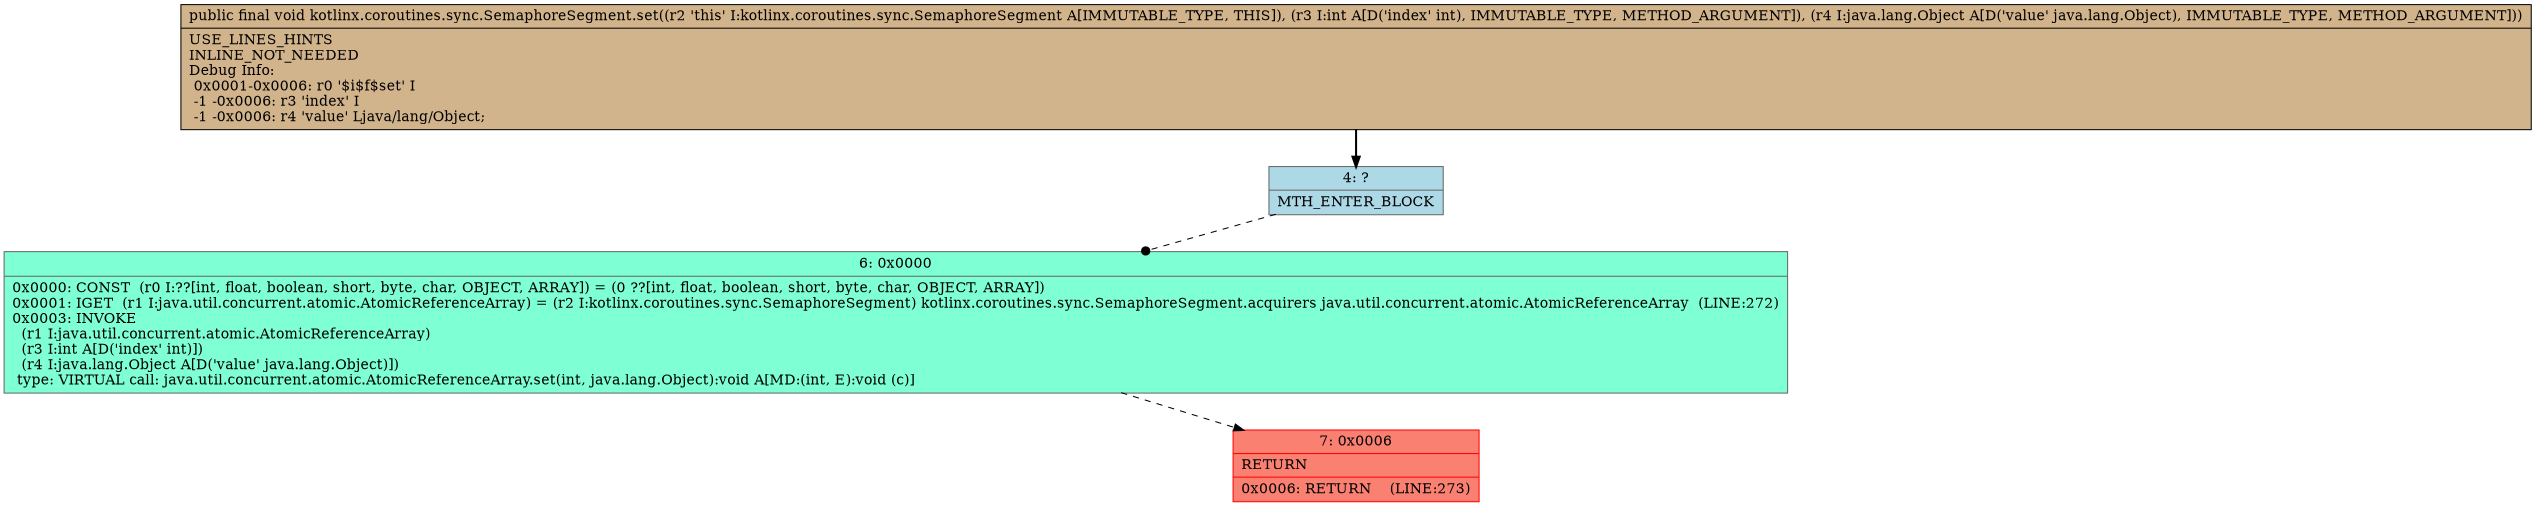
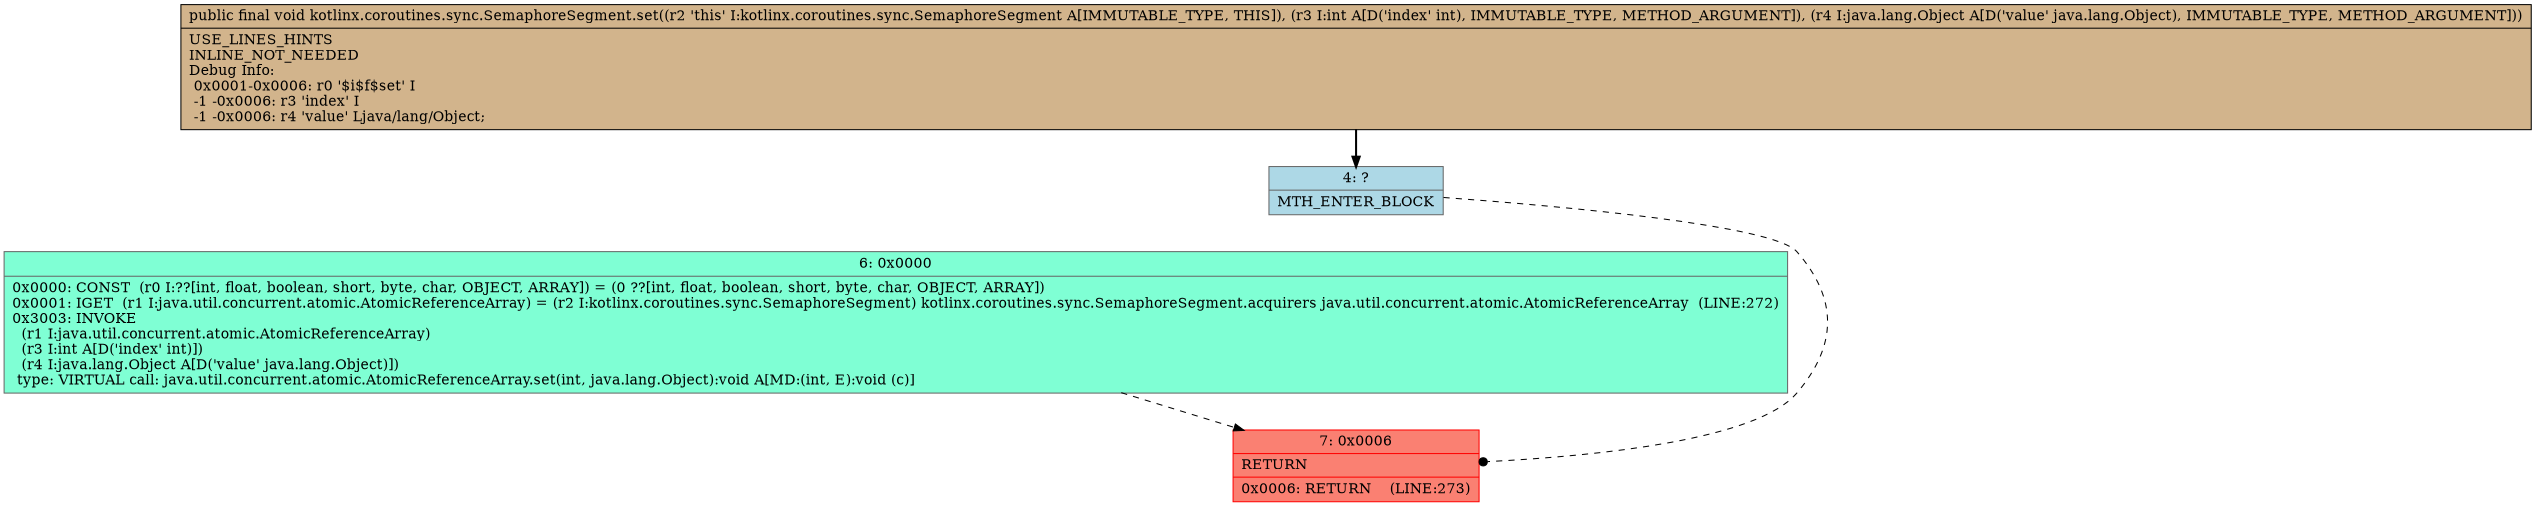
(1213, 232) -> (1825, 304)
(79, 319) -> (79, 319)
